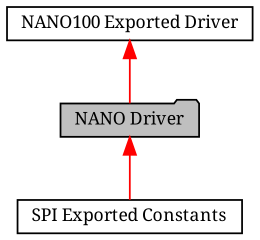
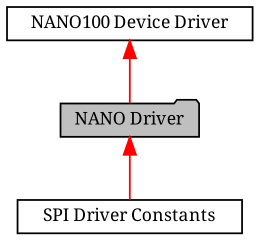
(130, 24) -> (130, 24)
(130, 217) -> (130, 217)
